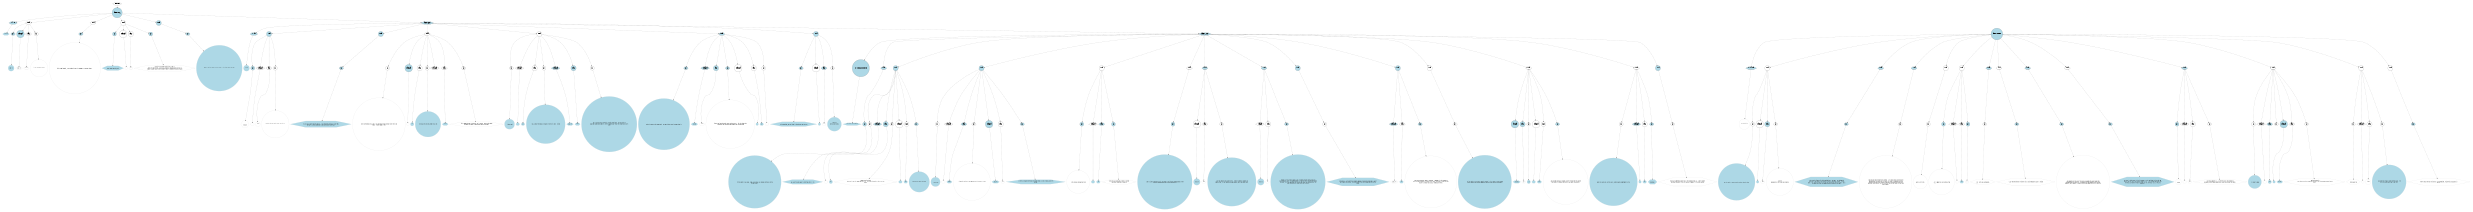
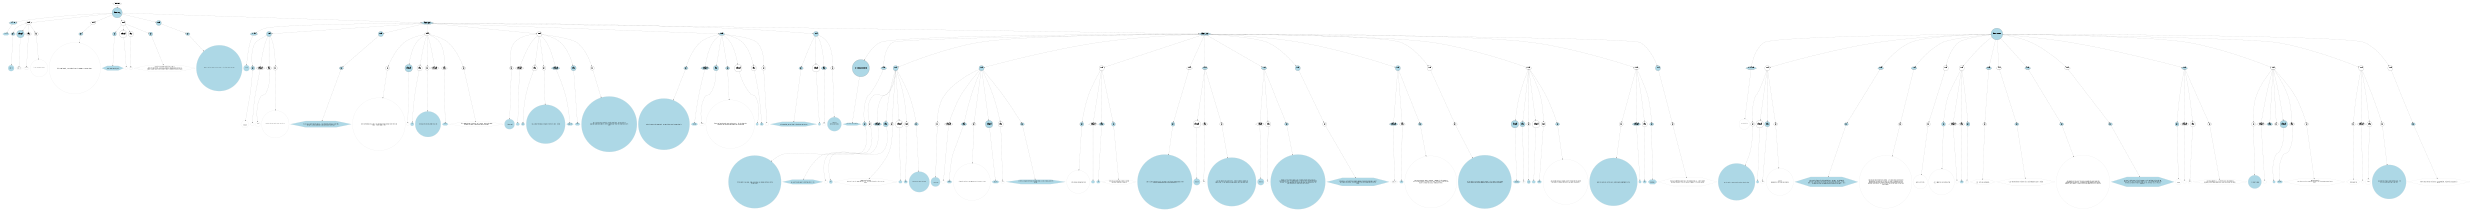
(2270, 182) -> none
